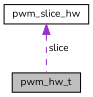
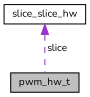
(46, 14) -> (45, 14)
